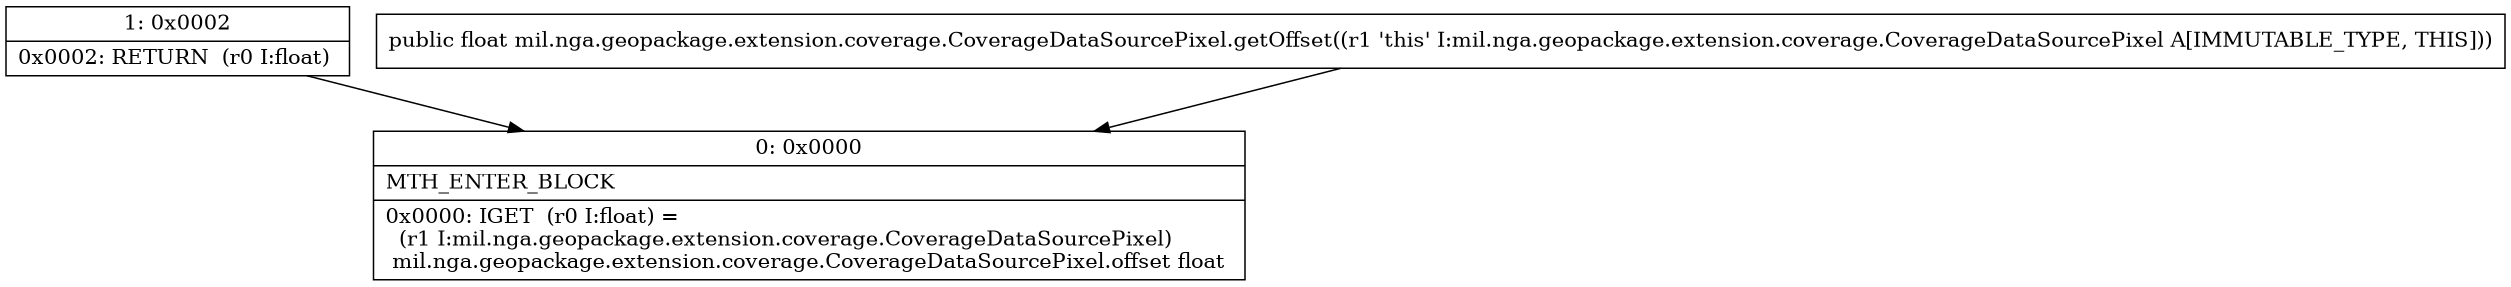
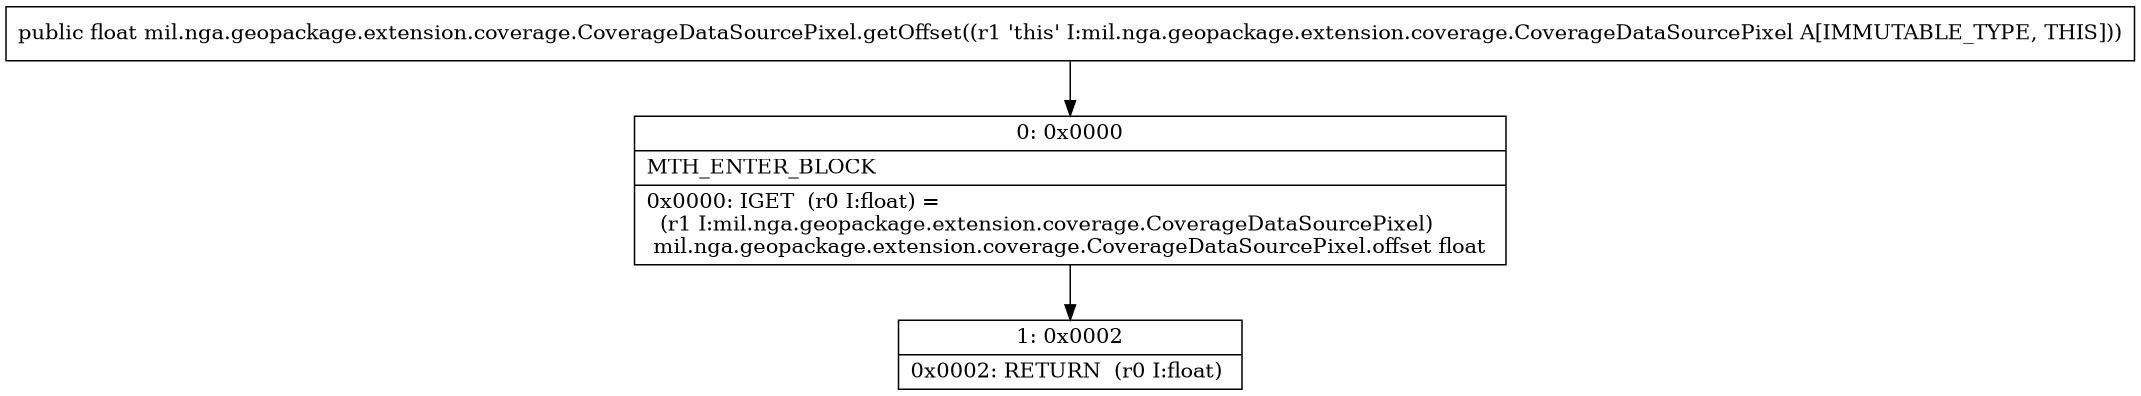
(408, 102) -> (1070, 285)
